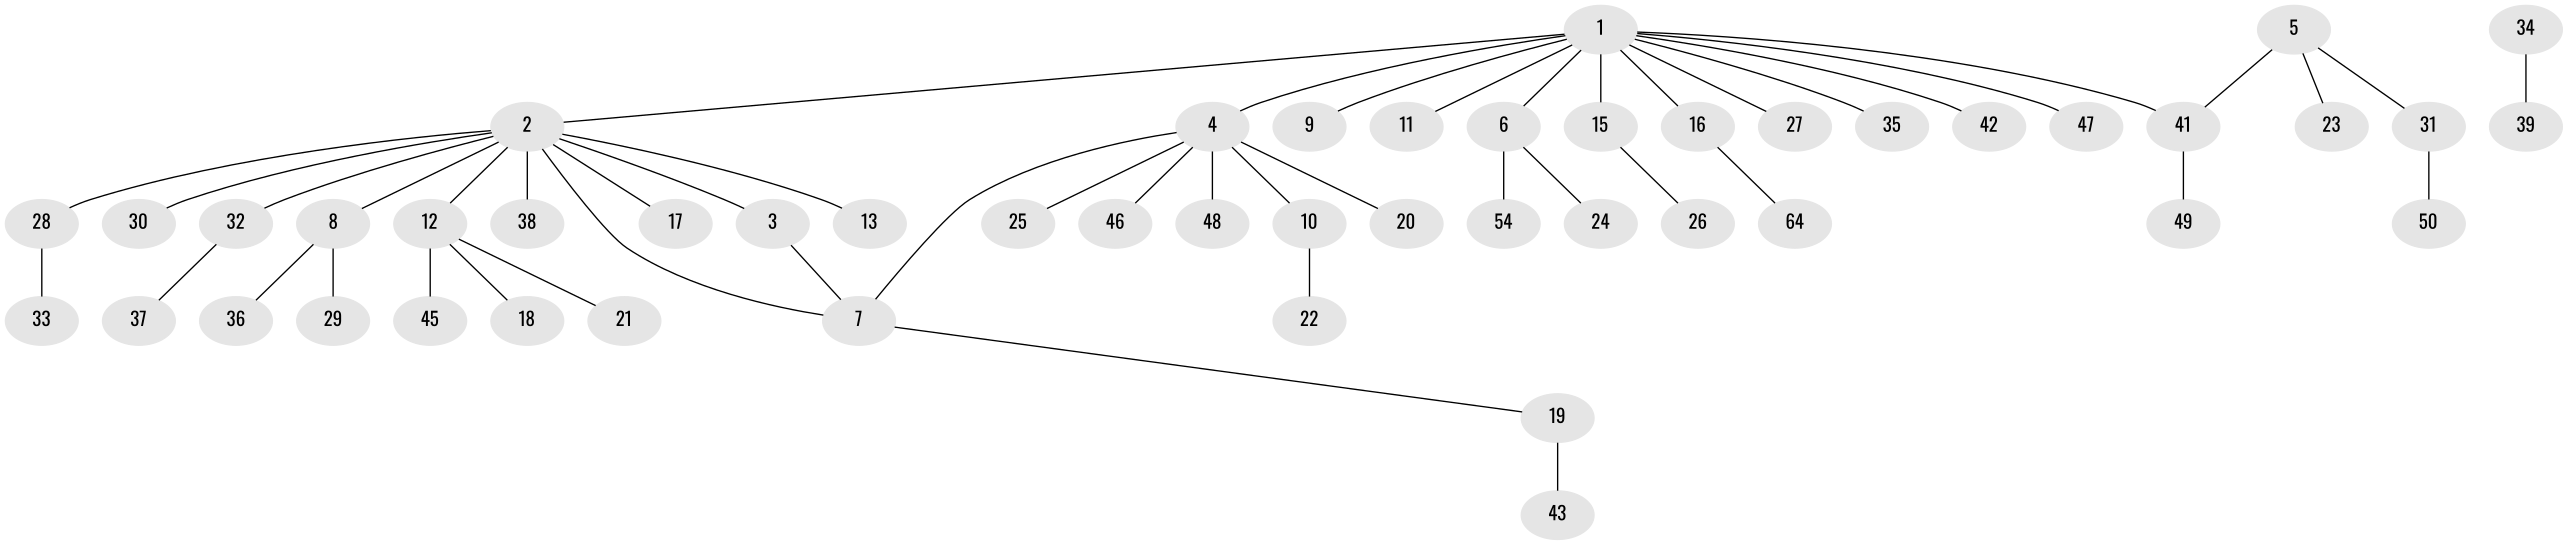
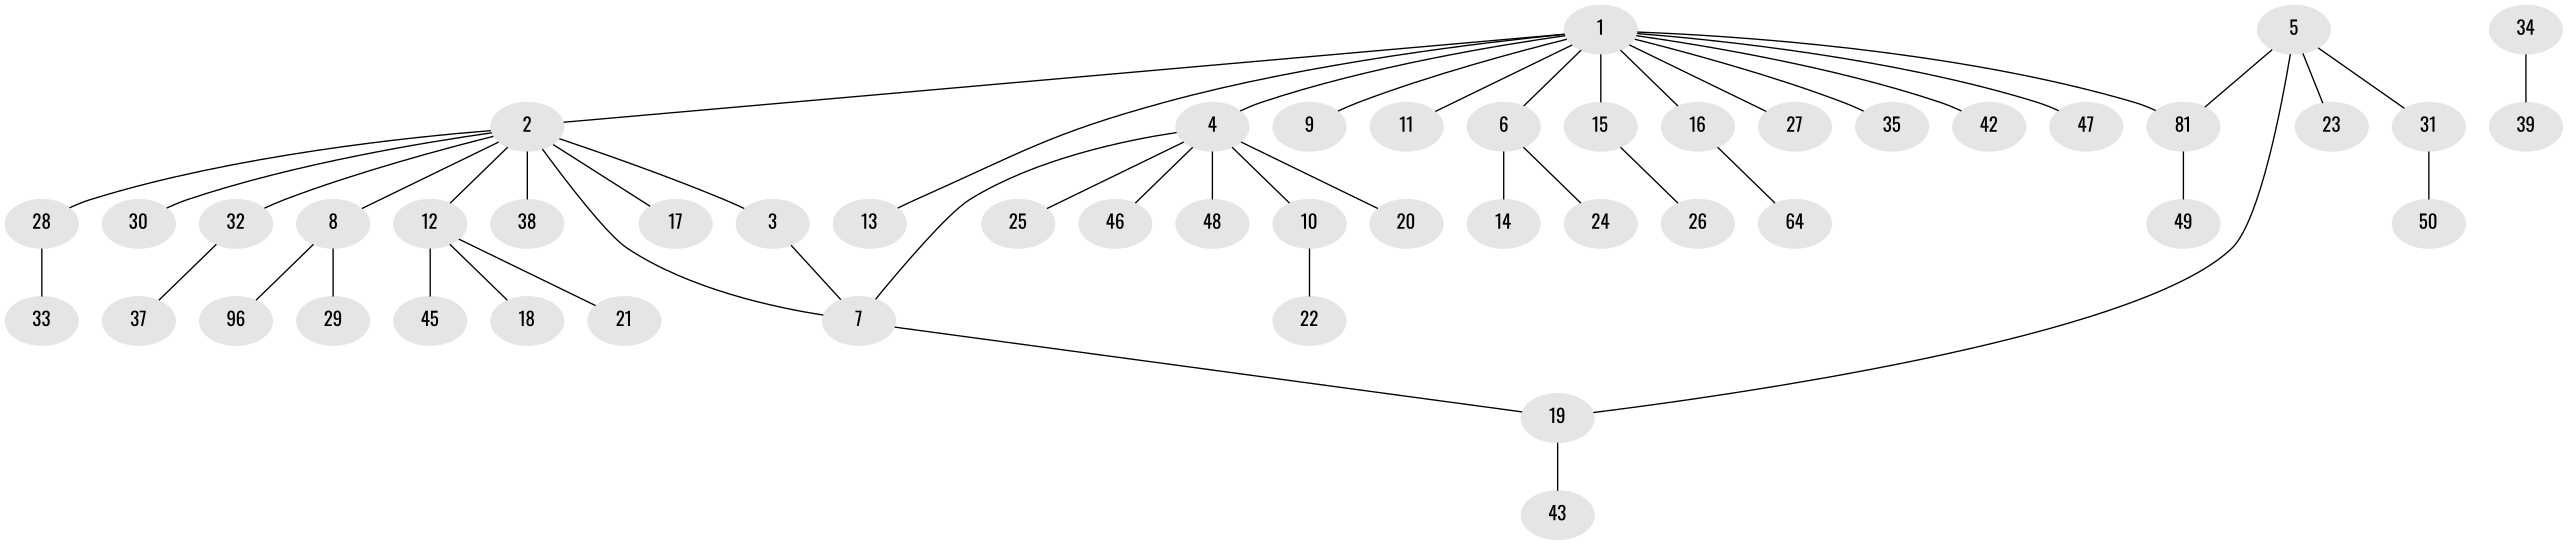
(2183, 127) -> (2183, 127)
(704, 165) -> (1222, 88)
(1504, 224) -> (1504, 224)
(236, 321) -> (236, 321)
none -> (2021, 336)
